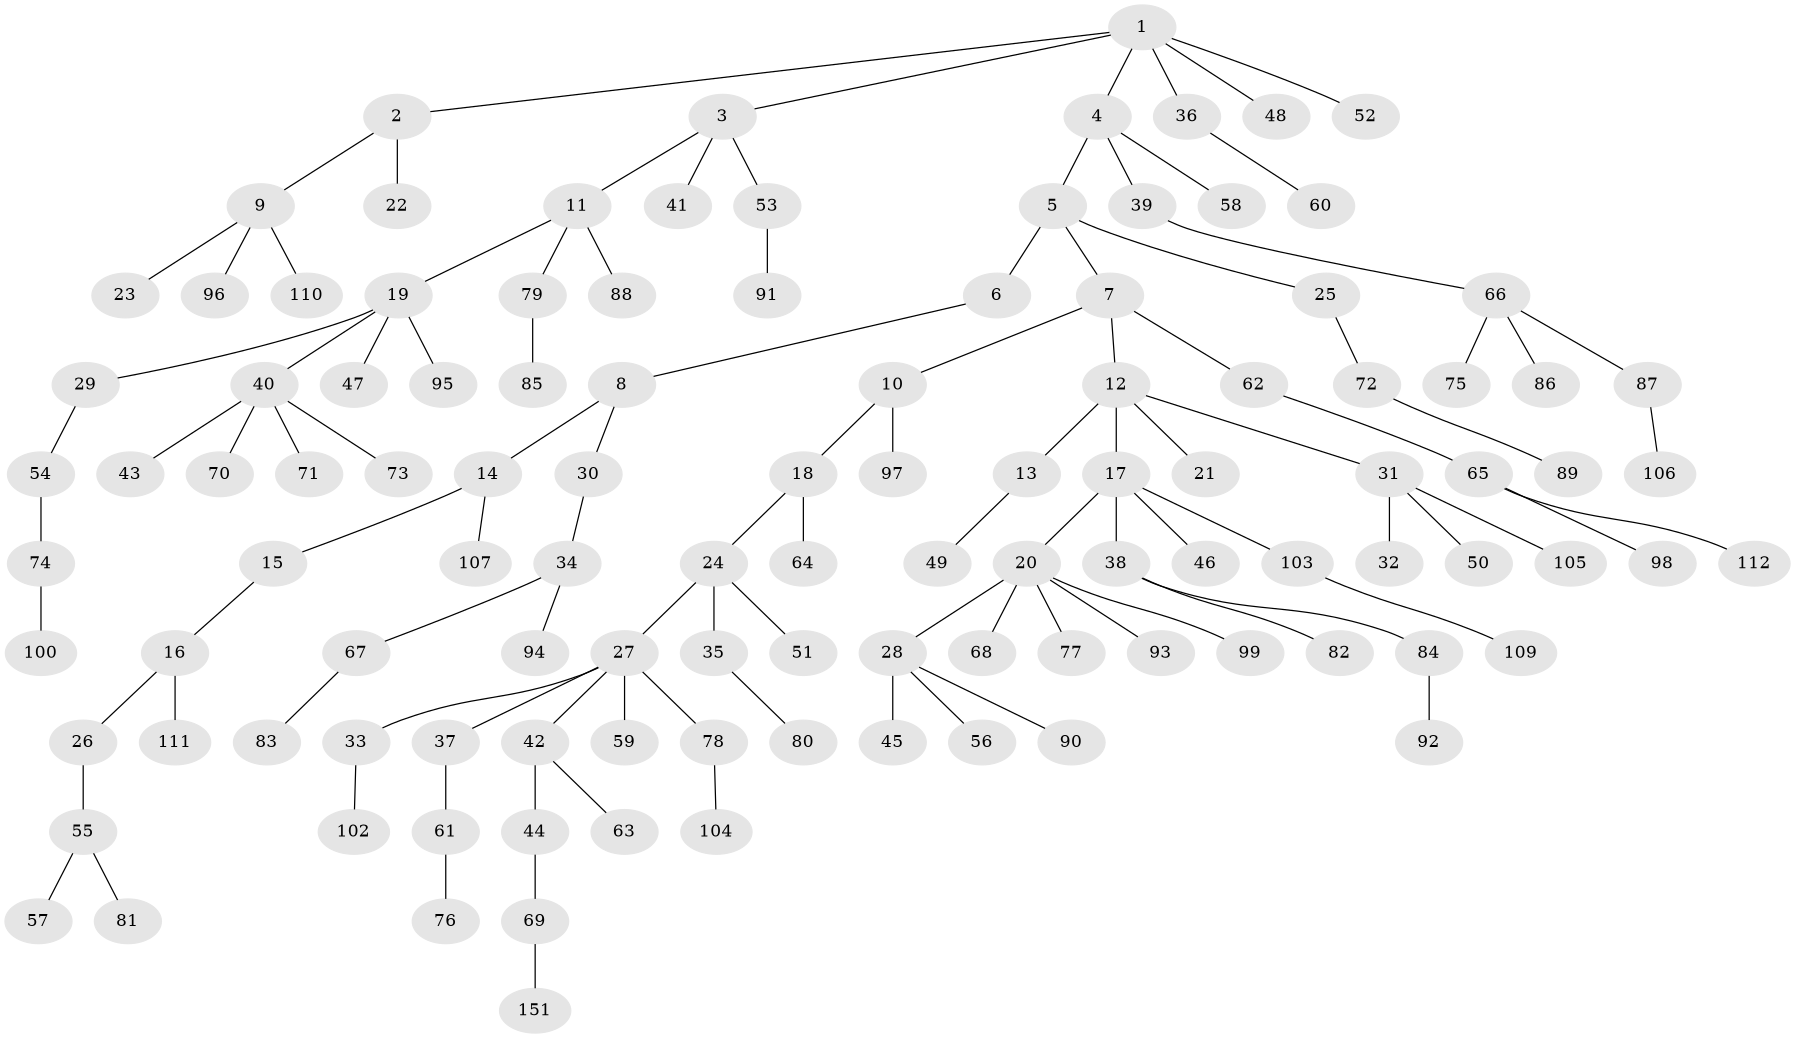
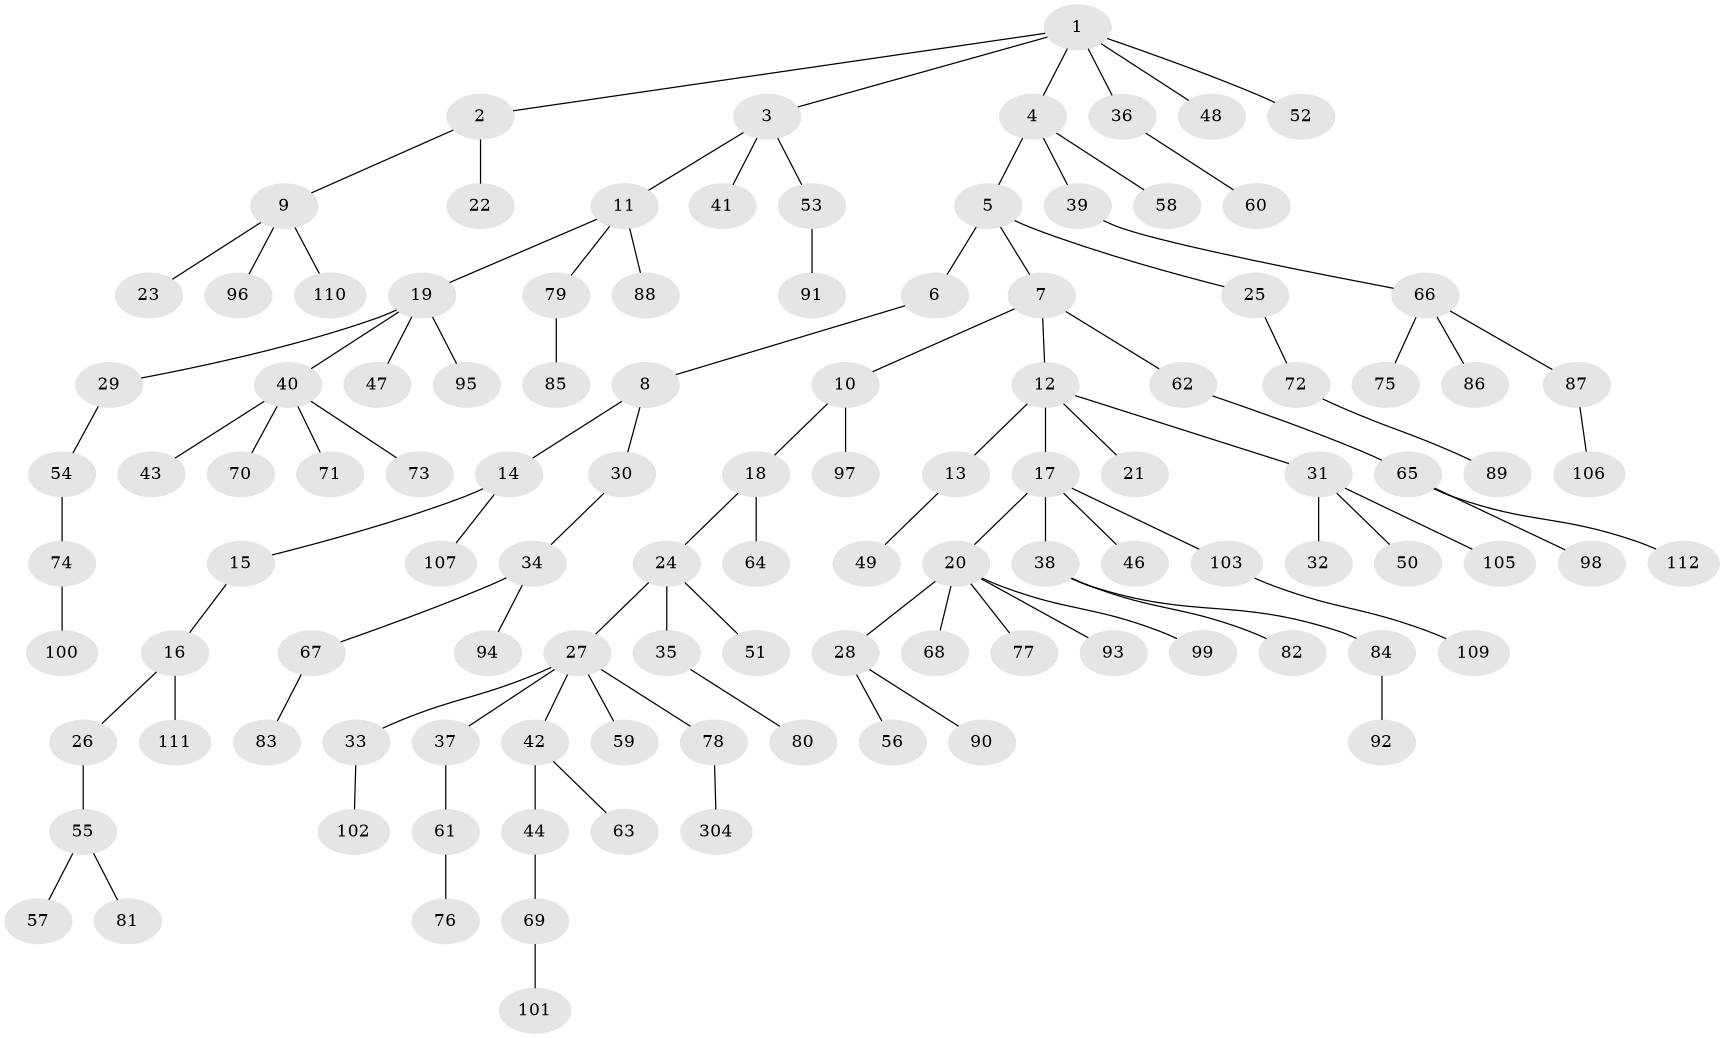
(893, 743) -> none
(716, 832) -> (716, 832)
(535, 1011) -> (535, 1011)
